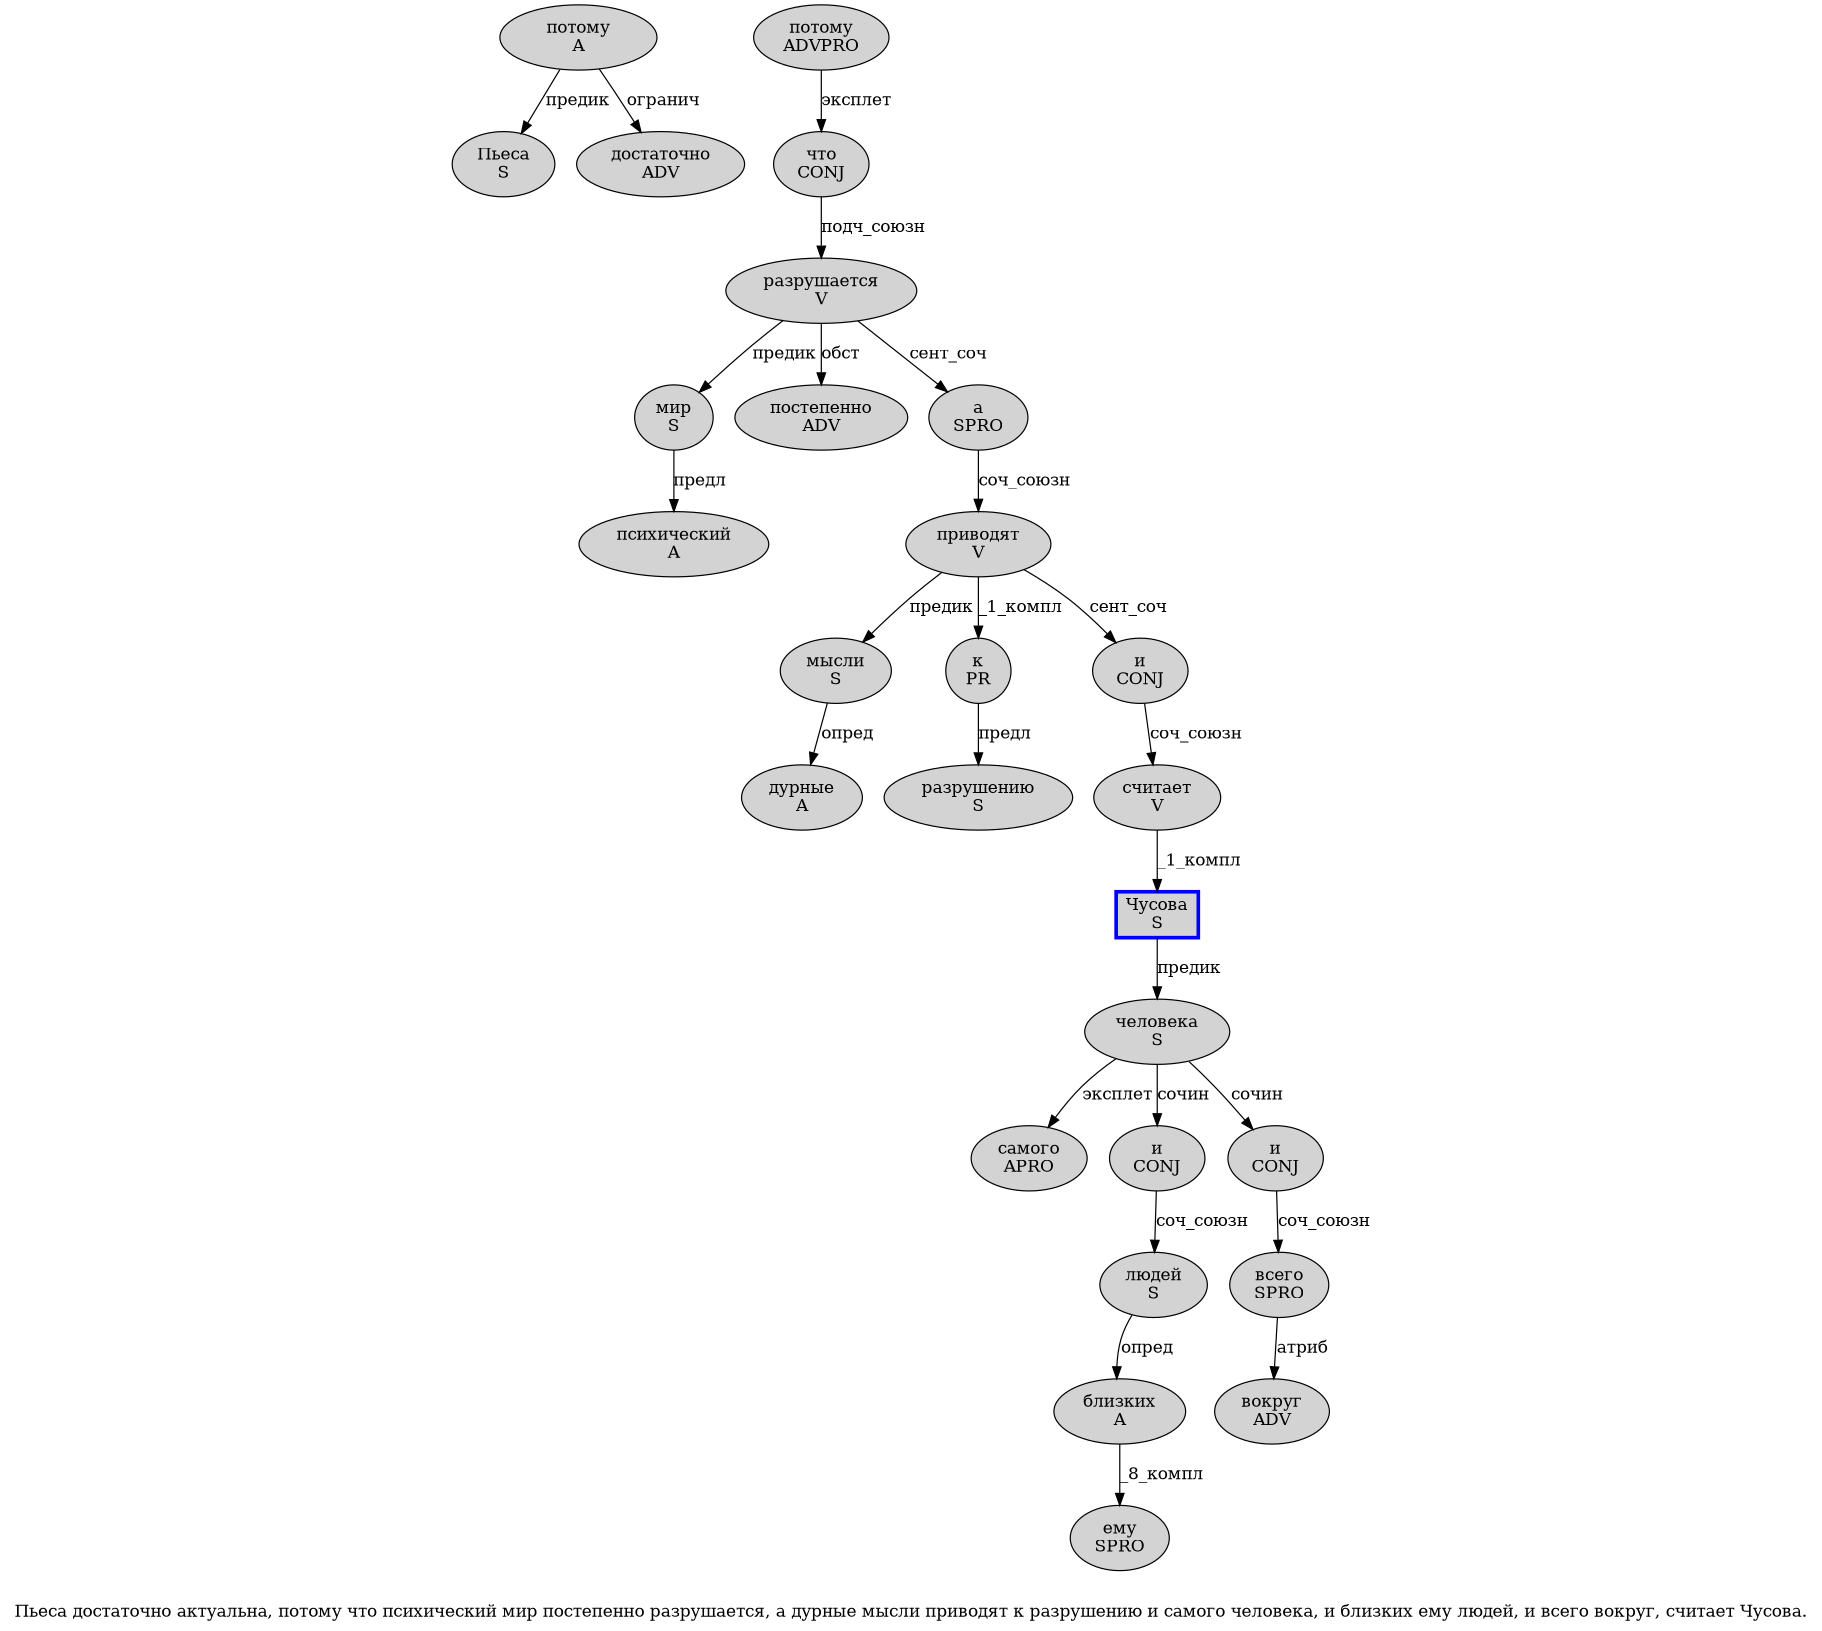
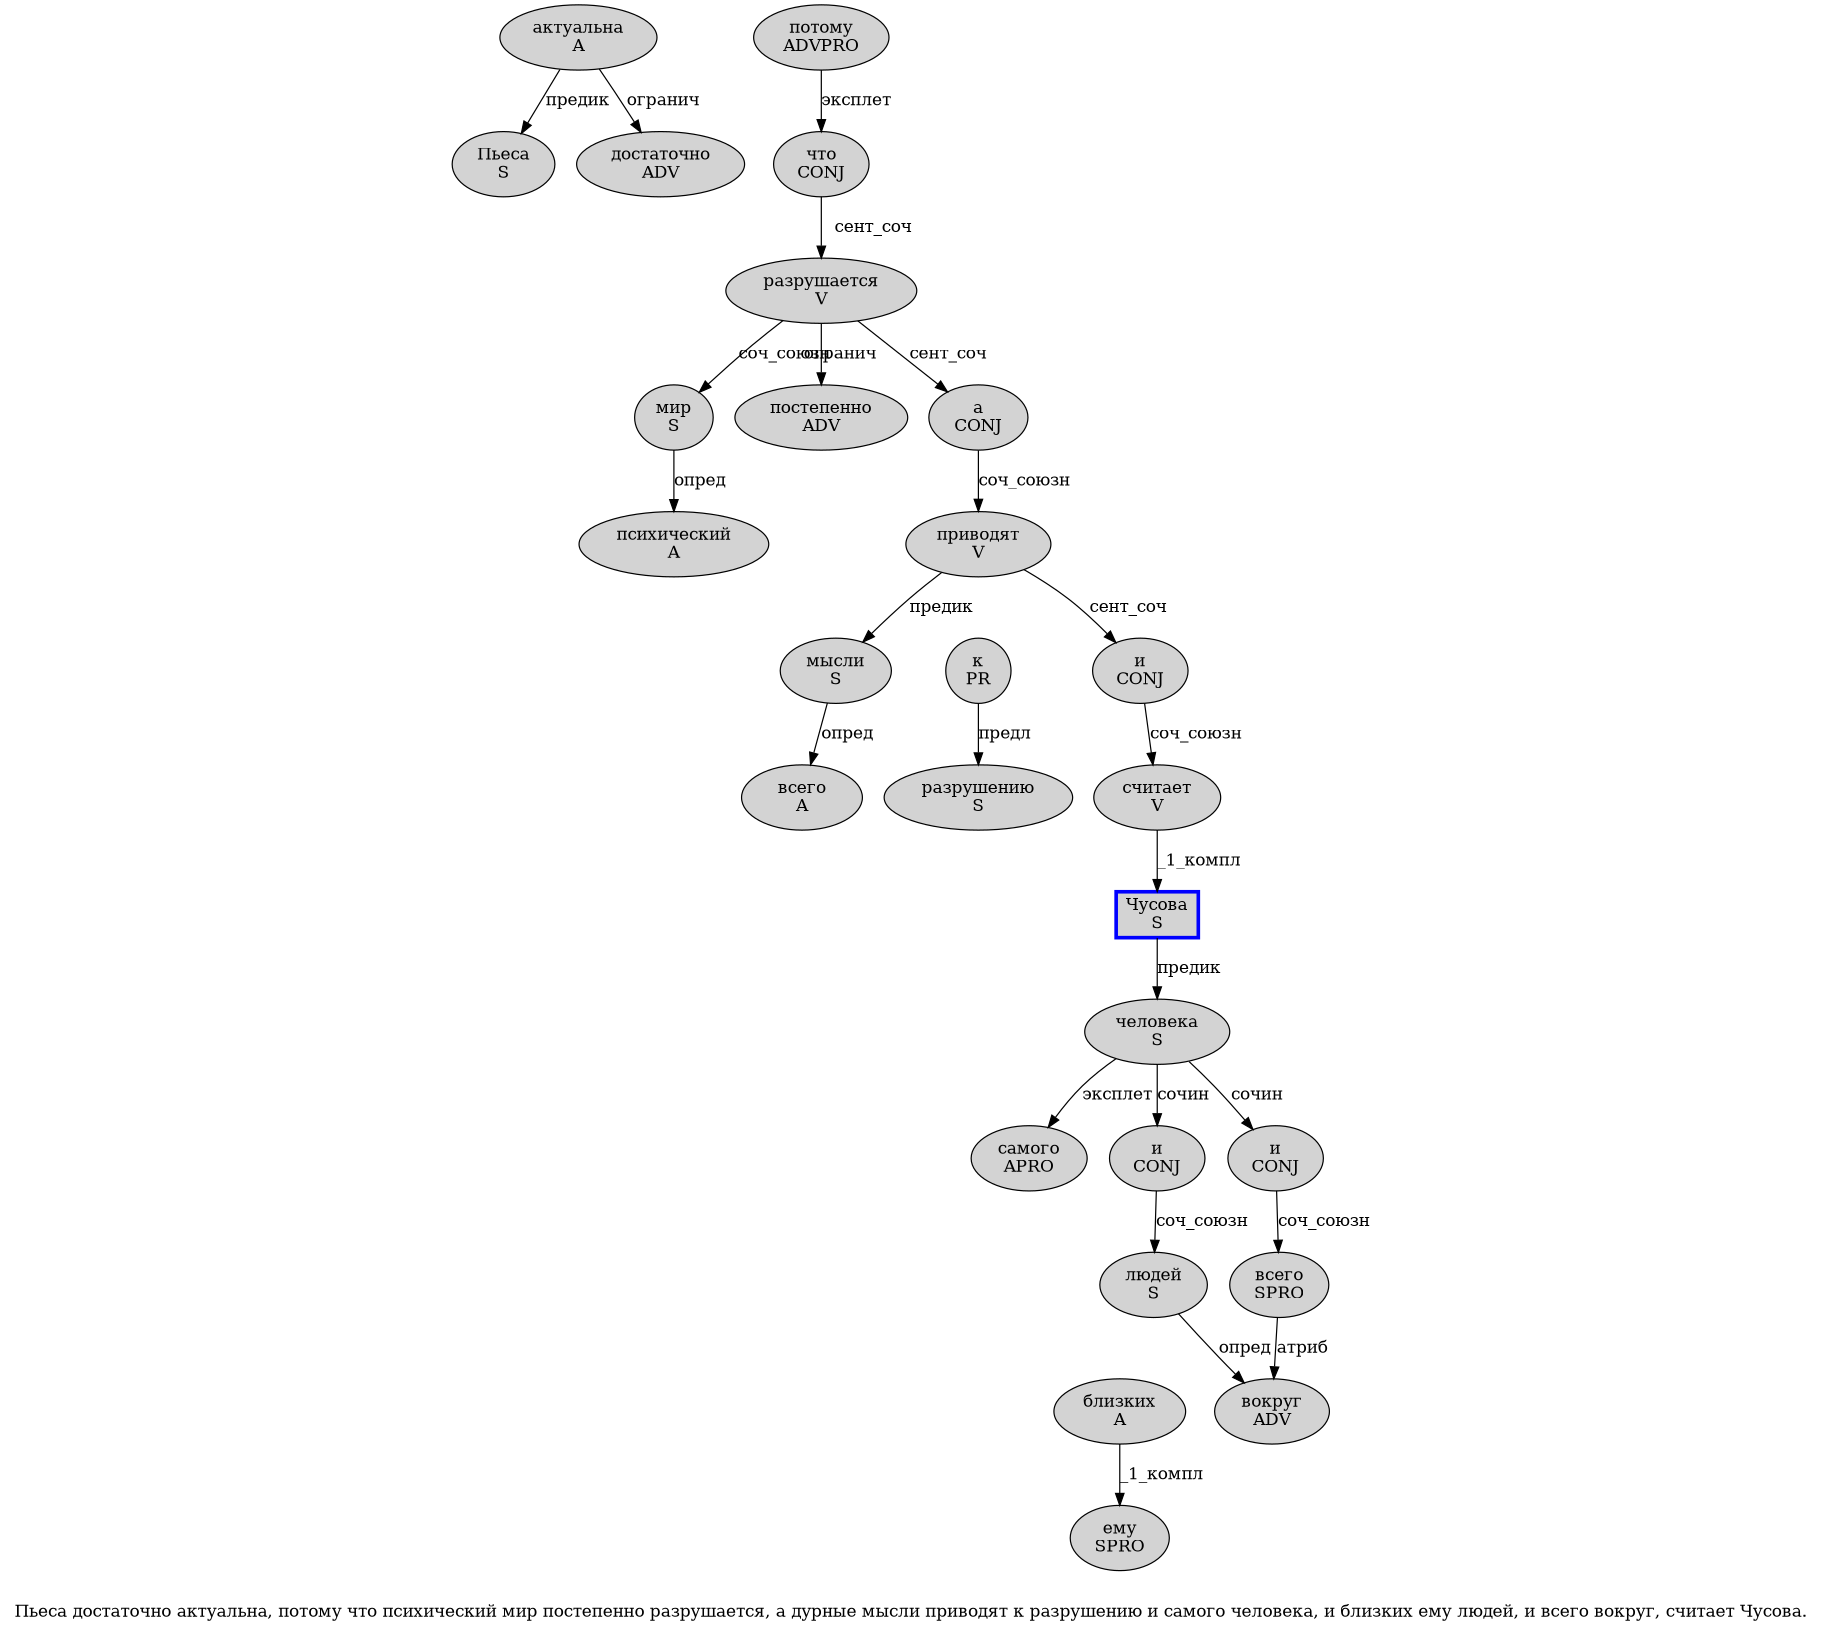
(578, 37) -> (578, 37)
(873, 228) -> (873, 228)
(784, 354) -> (784, 354)
(841, 354) -> (841, 354)
(978, 418) -> (978, 418)
(700, 481) -> (700, 481)
(978, 601) -> none
(802, 798) -> (802, 798)
(1121, 1340) -> (1207, 1344)
(1162, 1475) -> (1162, 1475)
